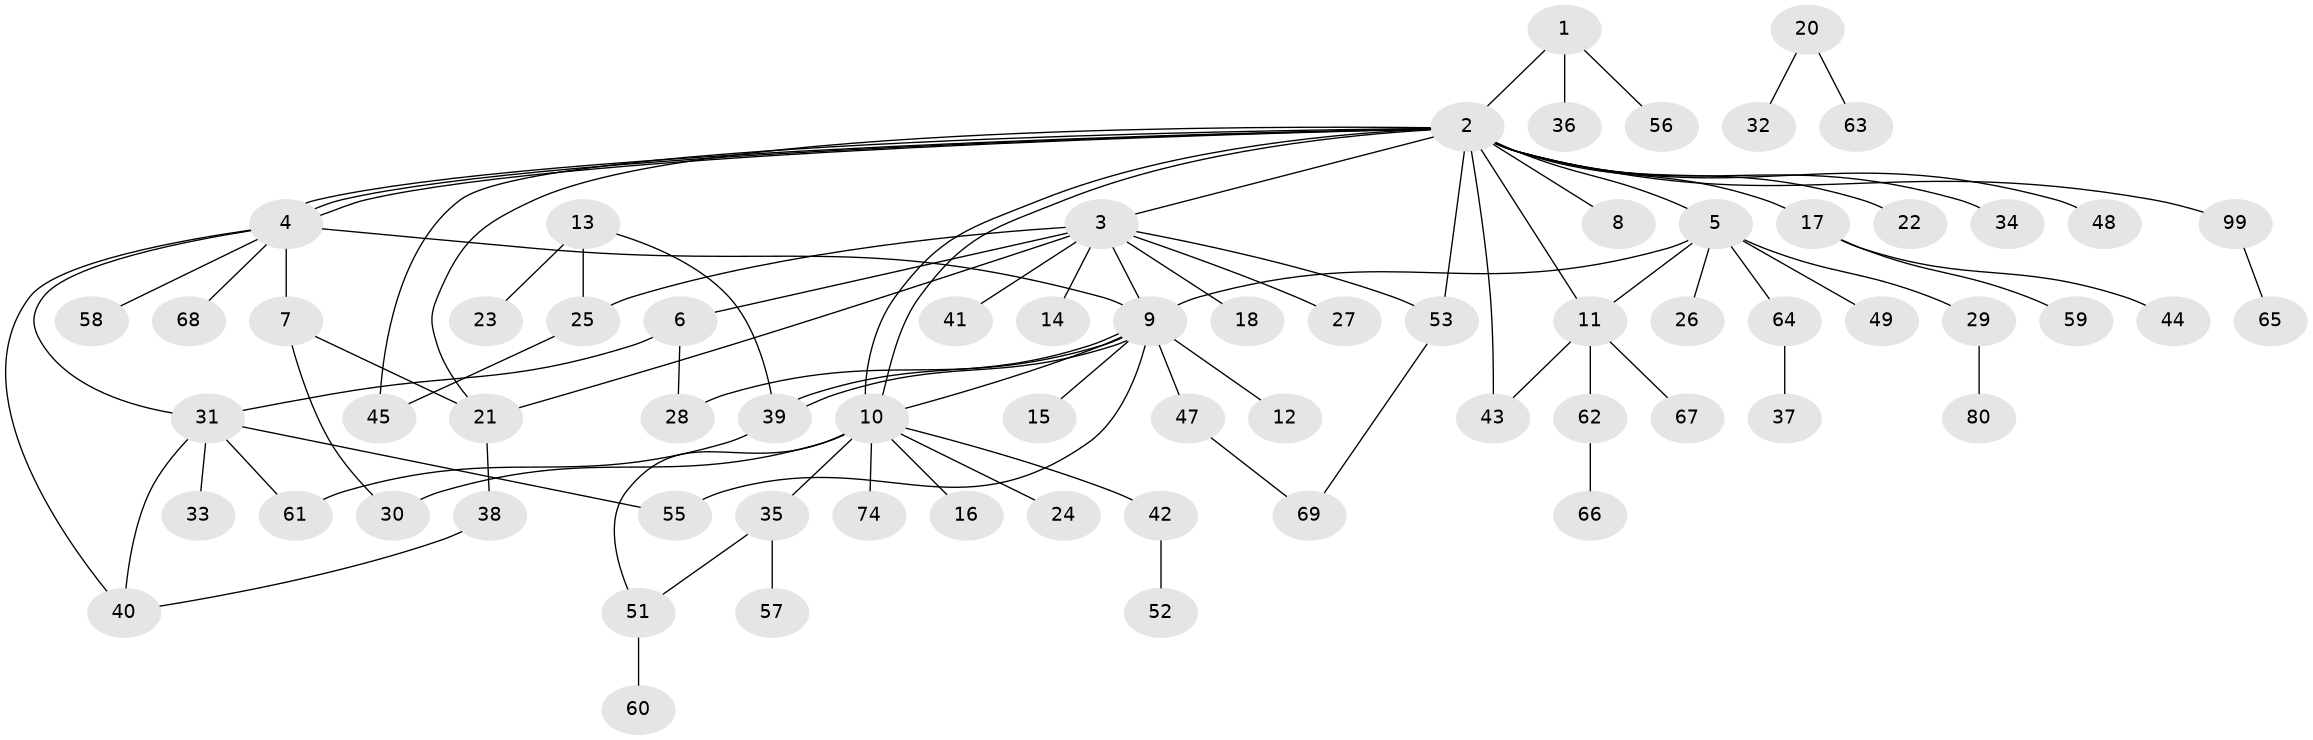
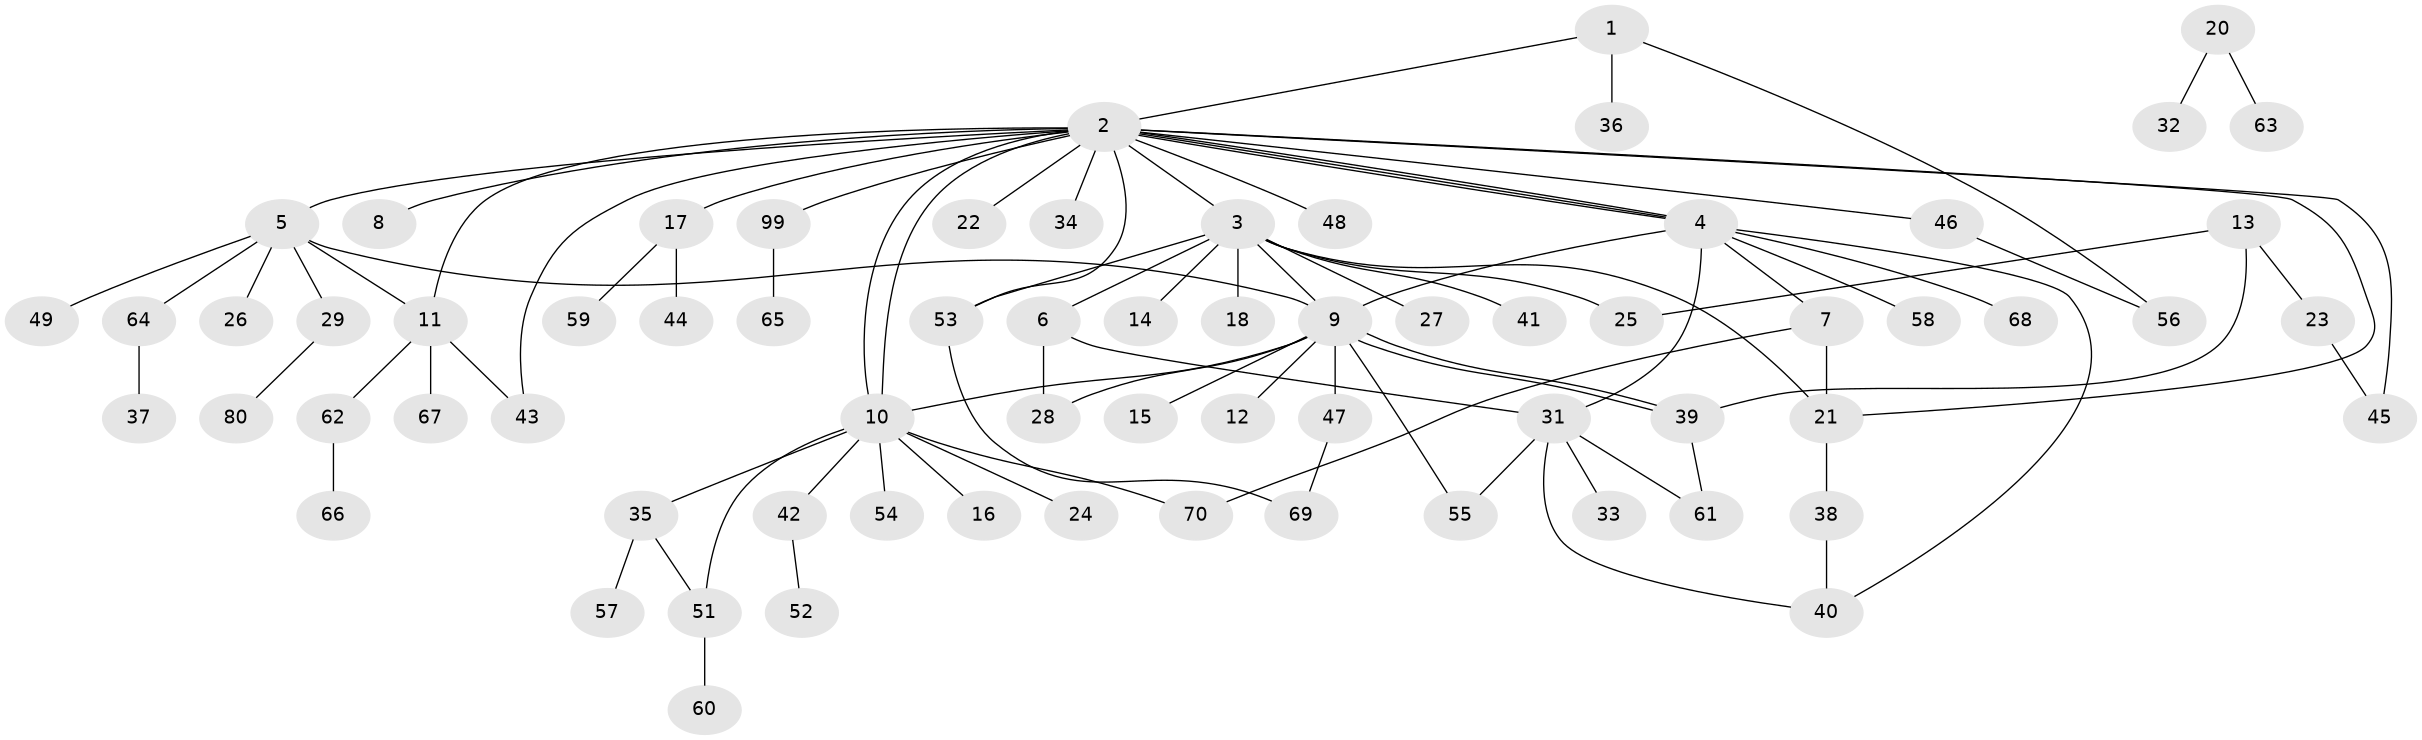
none -> (1947, 224)
(489, 367) -> (2349, 370)
(393, 516) -> (1196, 516)
(869, 516) -> (887, 516)
